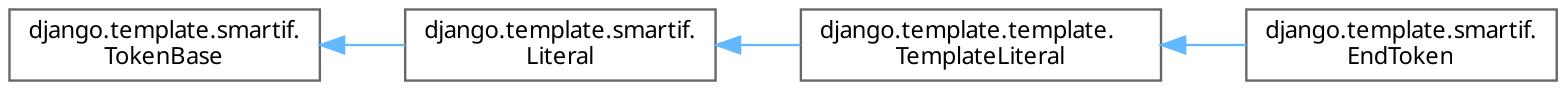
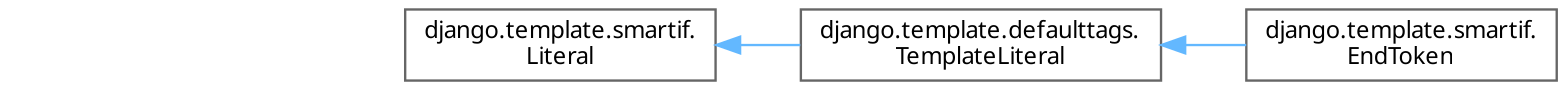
(165, 45) -> none
(981, 45) -> (981, 45)
